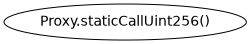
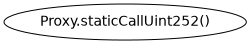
(125, 22) -> (125, 22)
